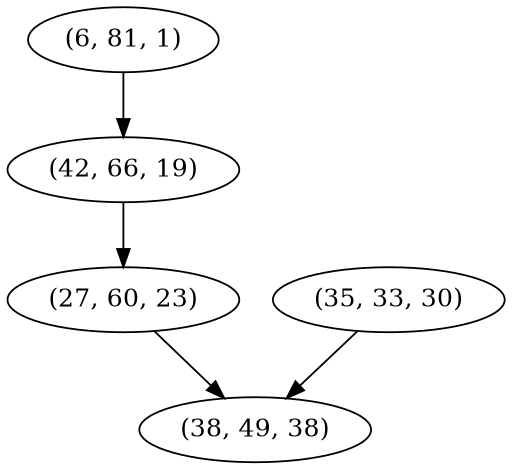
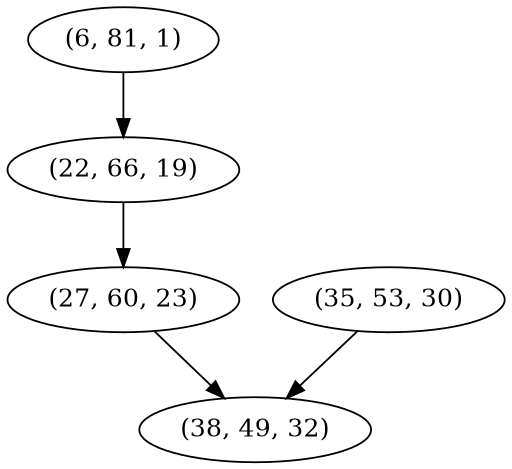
(123, 170) -> (123, 170)
(389, 300) -> (389, 300)
(255, 430) -> (255, 430)
